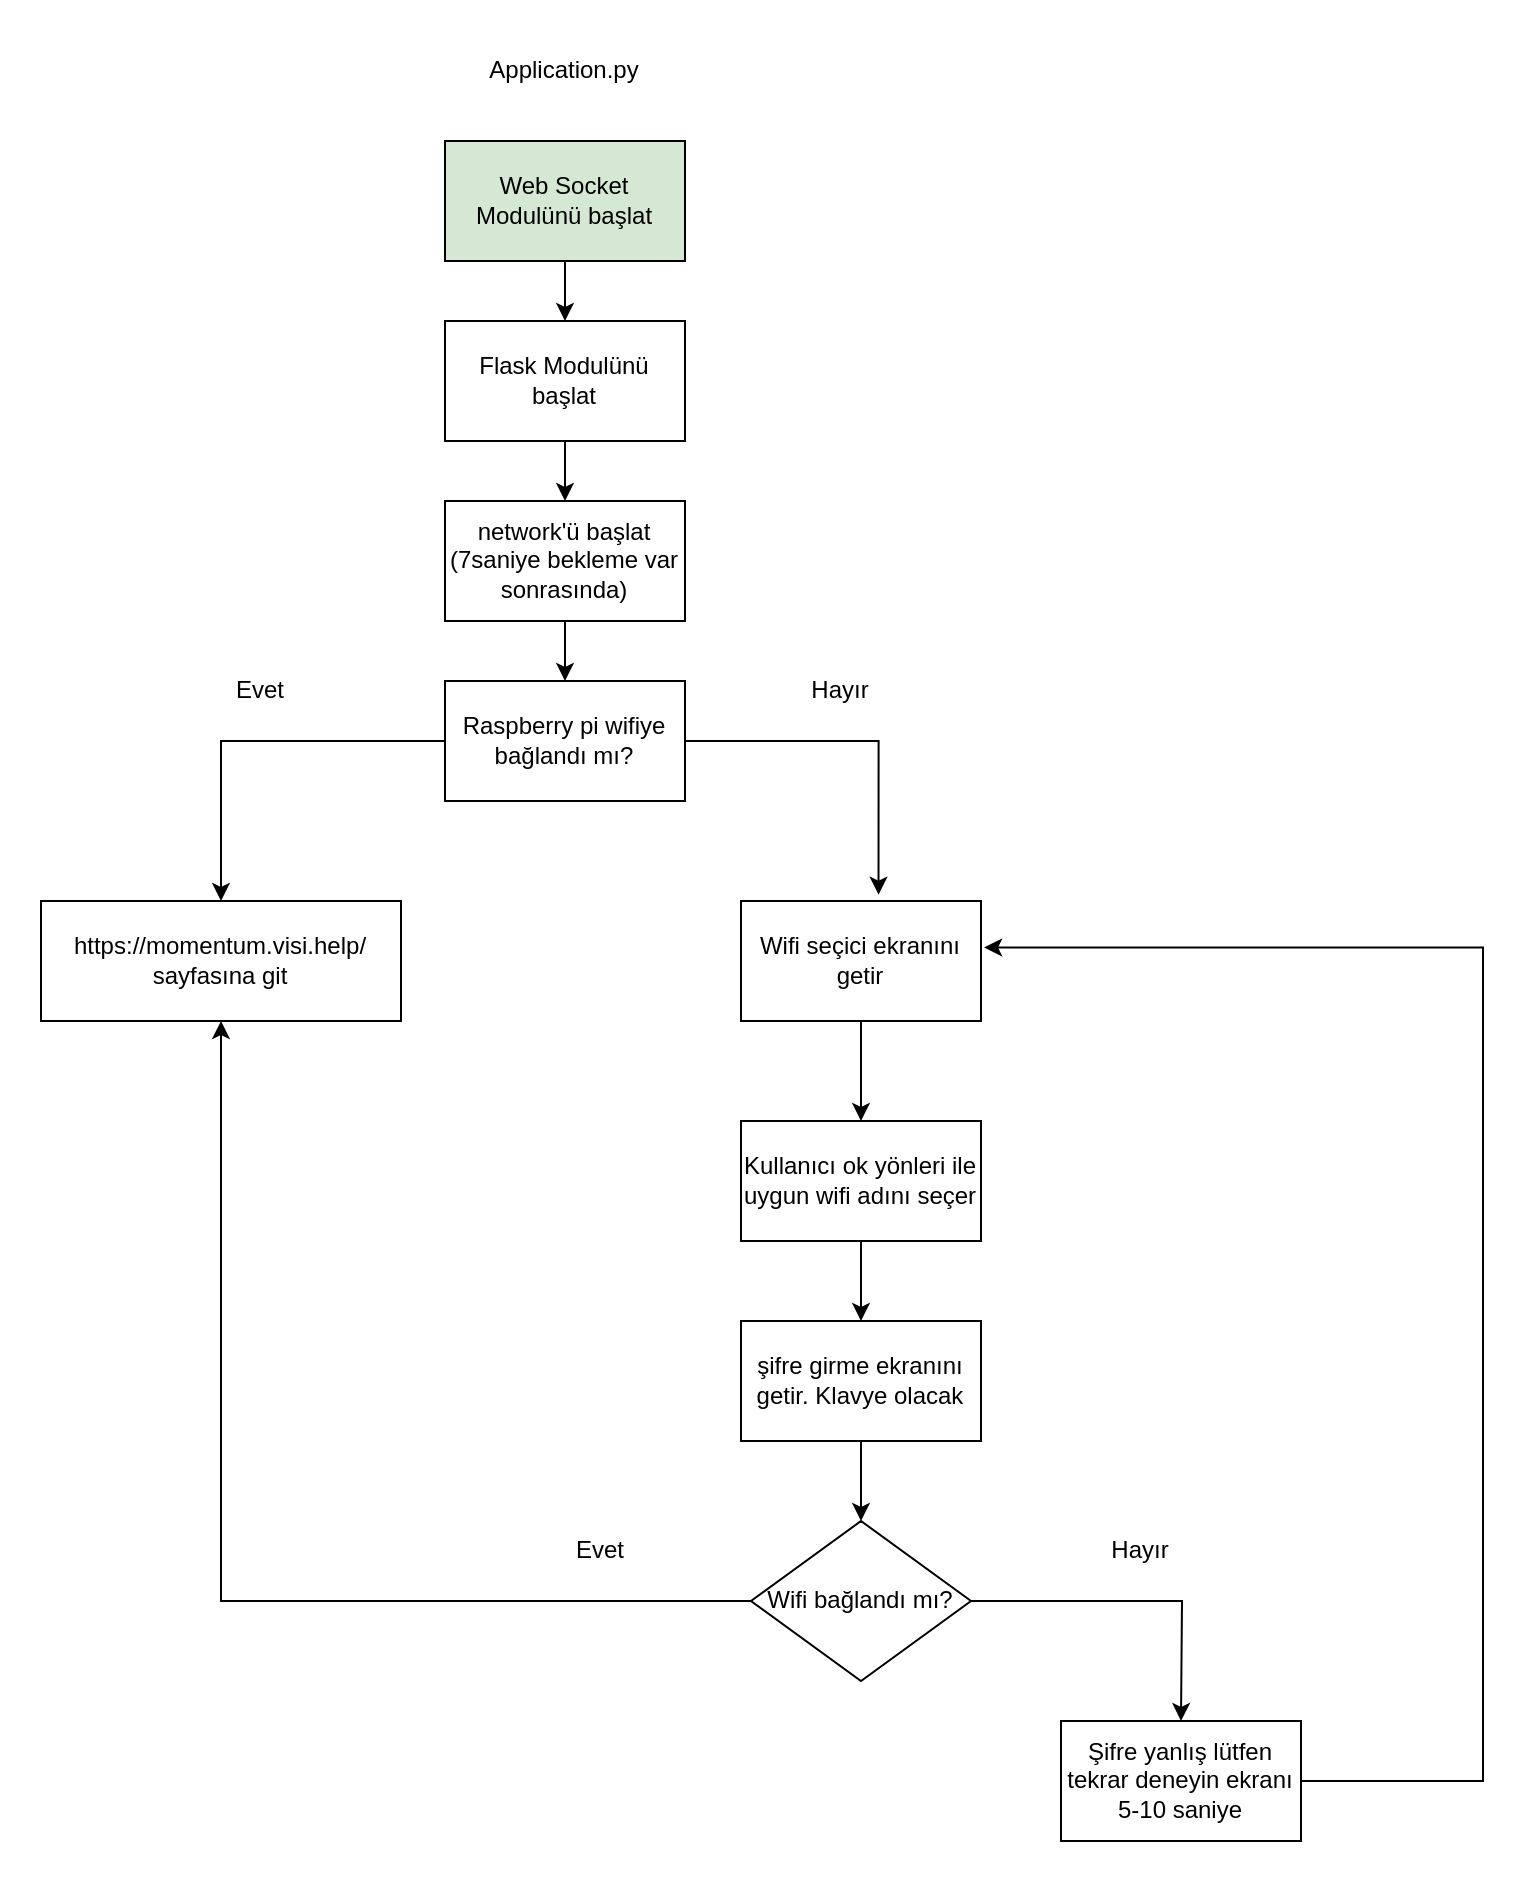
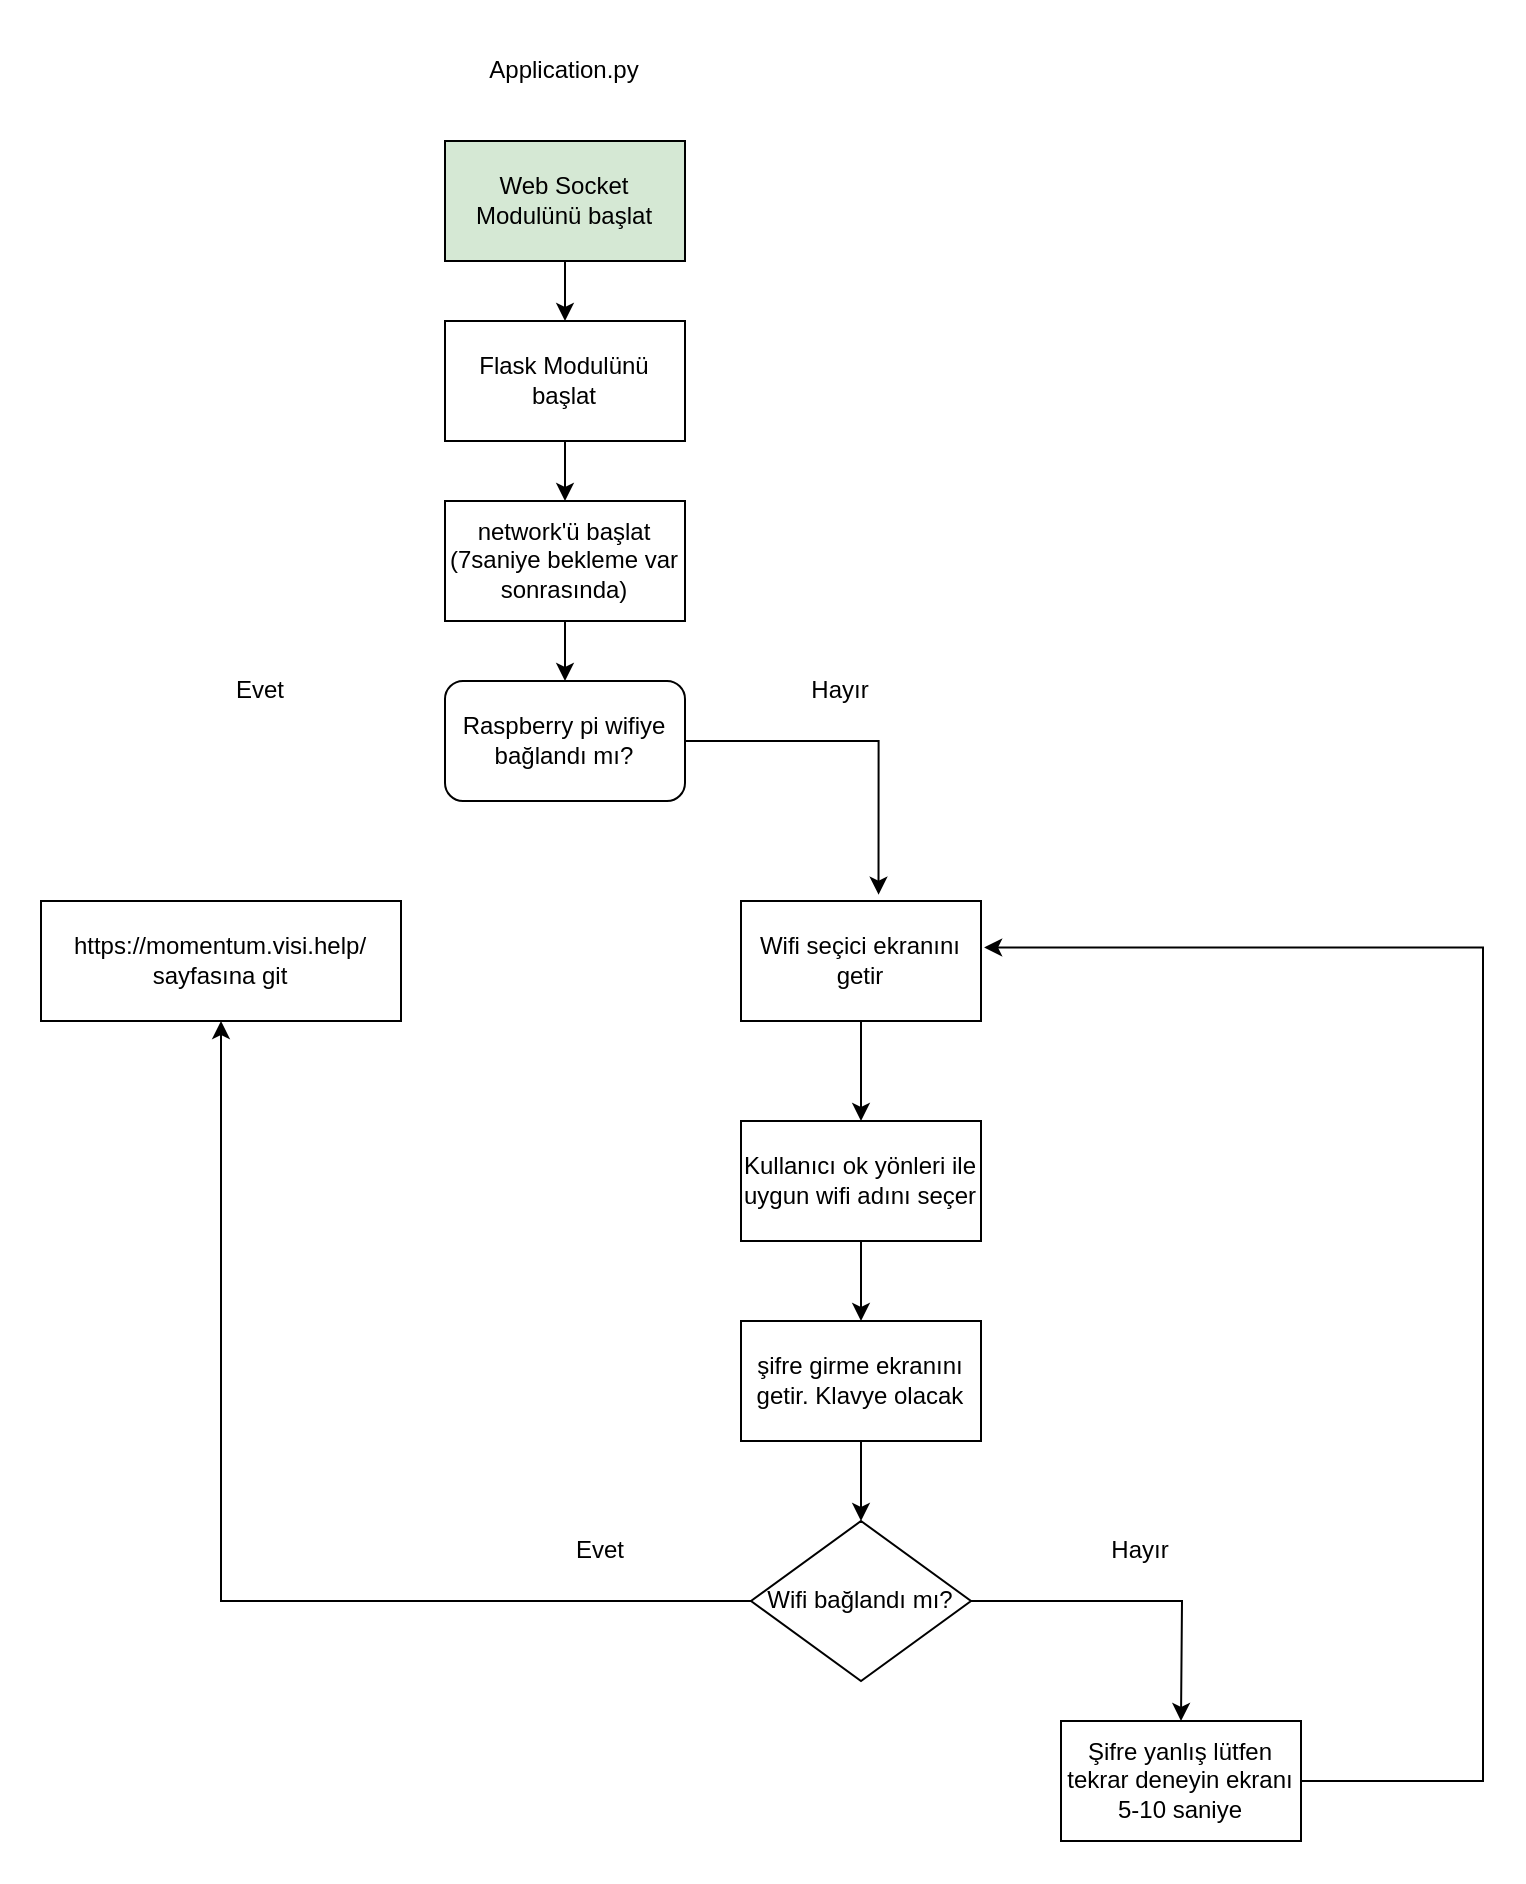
(260, 741) -> none
(565, 741) -> (565, 741)
